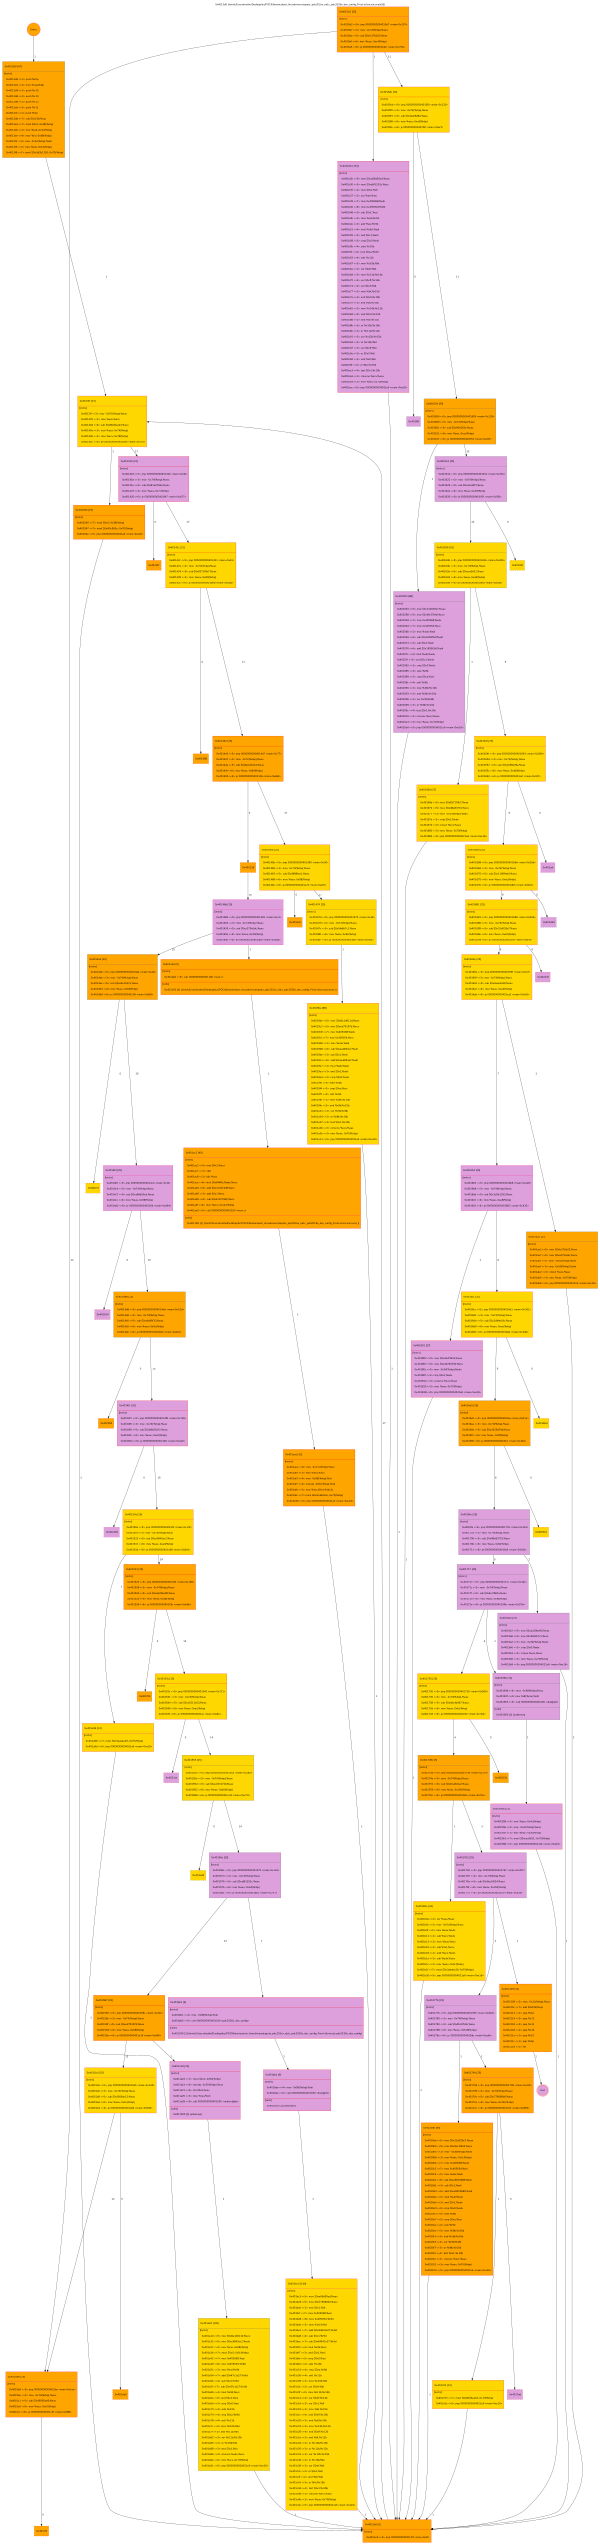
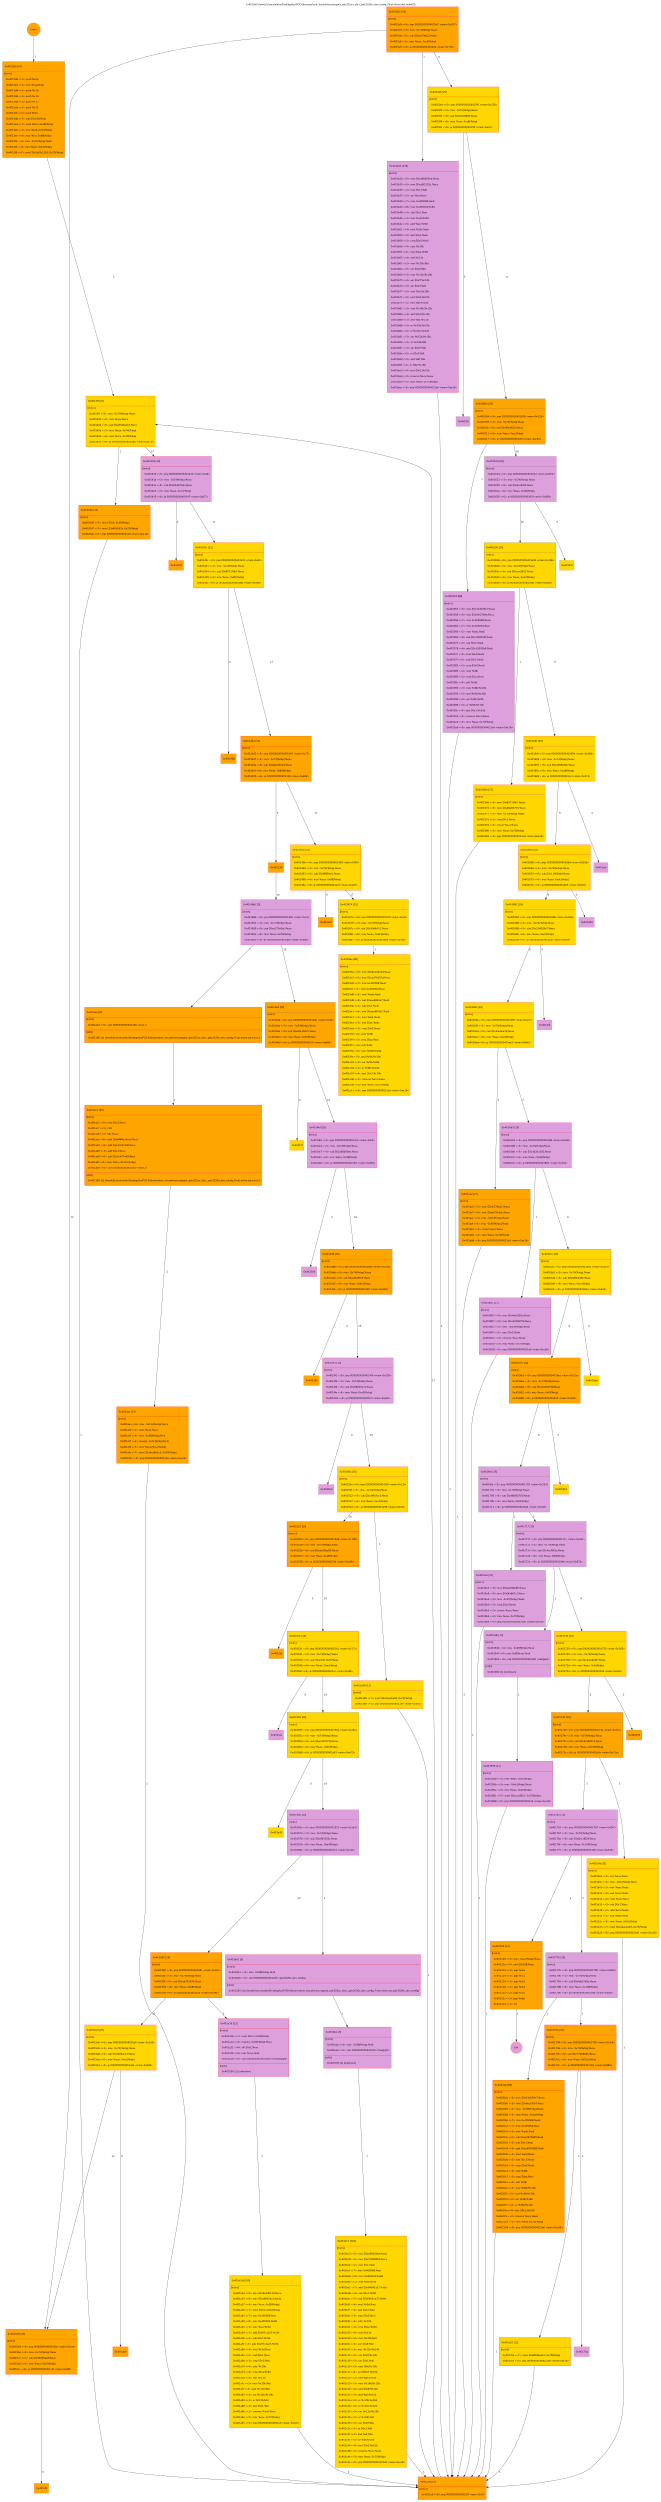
(375, 1832) -> none
